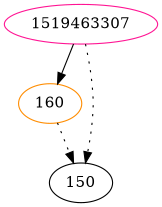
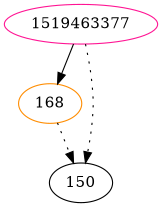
(81, 24) -> (81, 24)
(50, 104) -> (50, 104)
